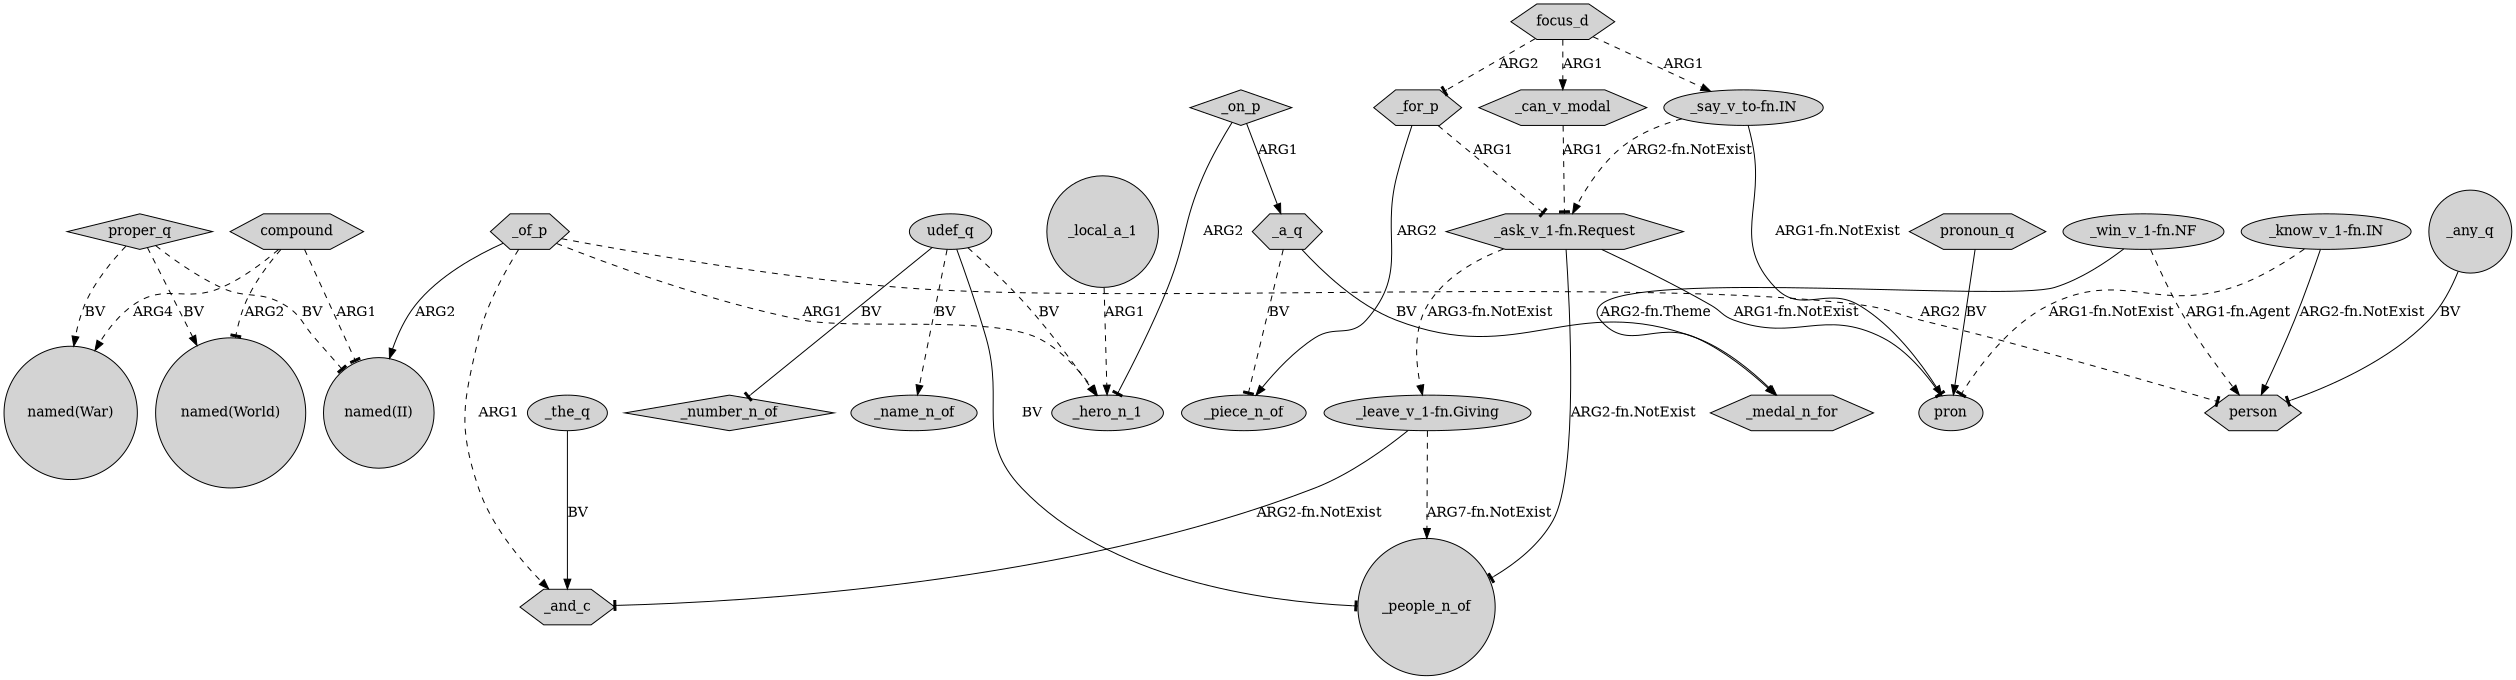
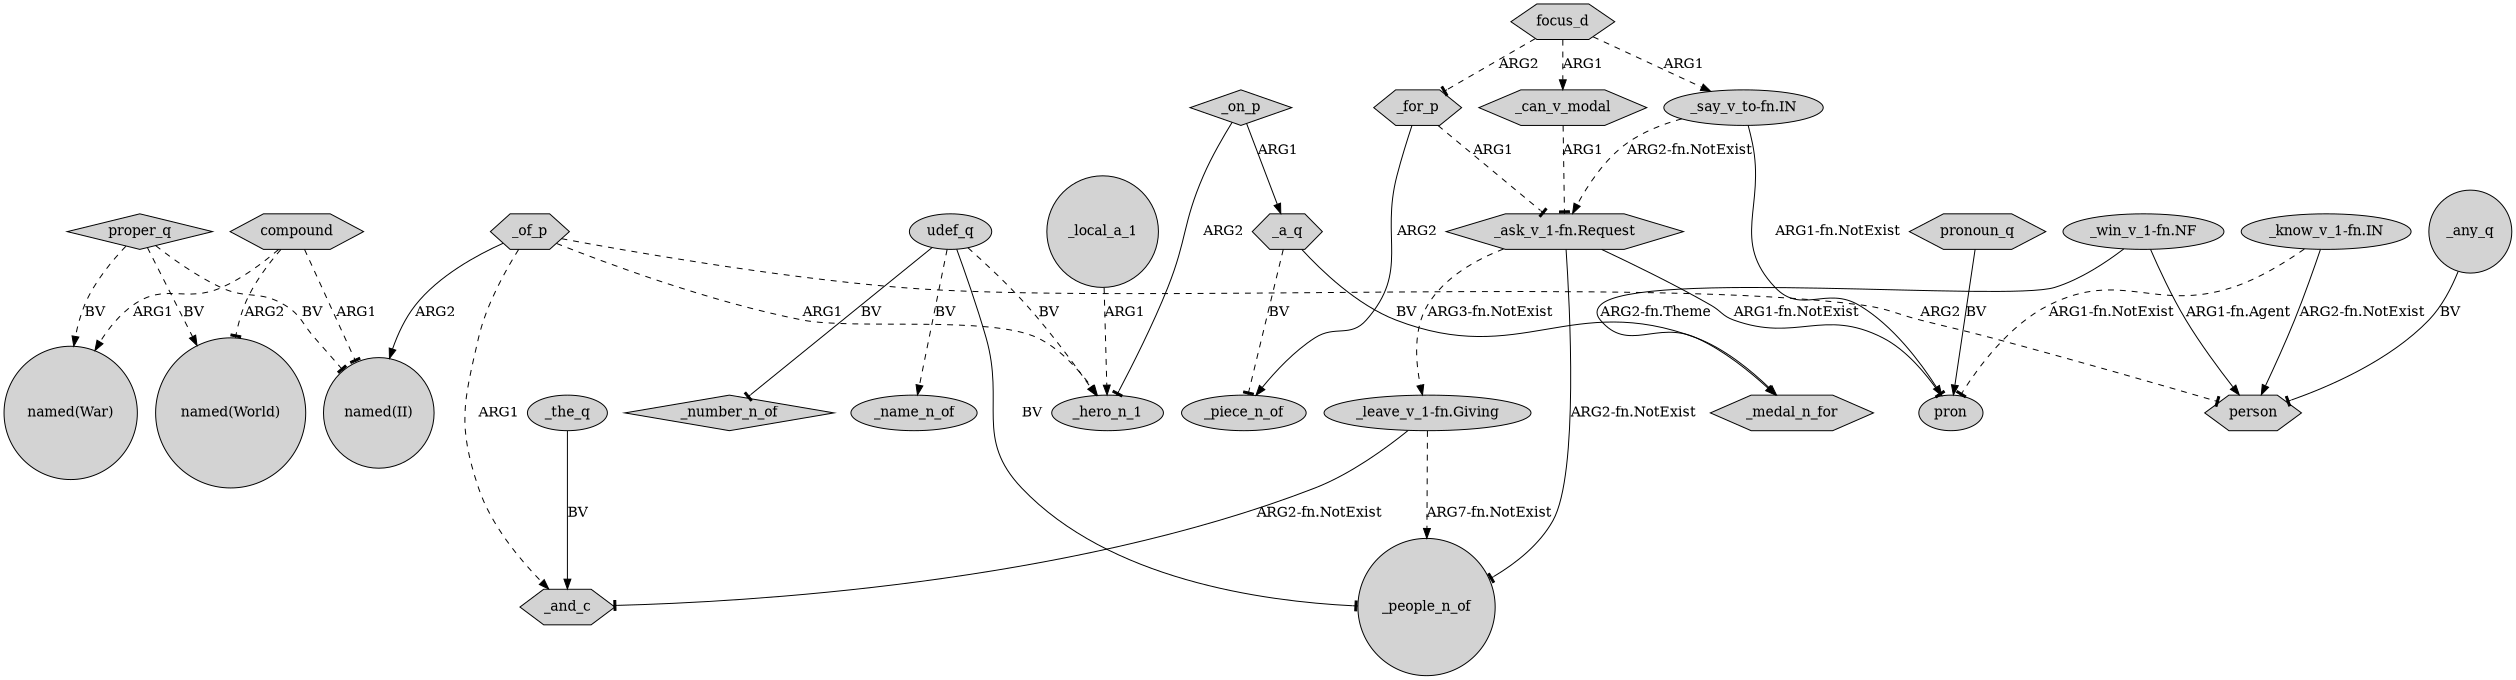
(153, 313) -> (153, 313)
(2187, 321) -> (2187, 321)
